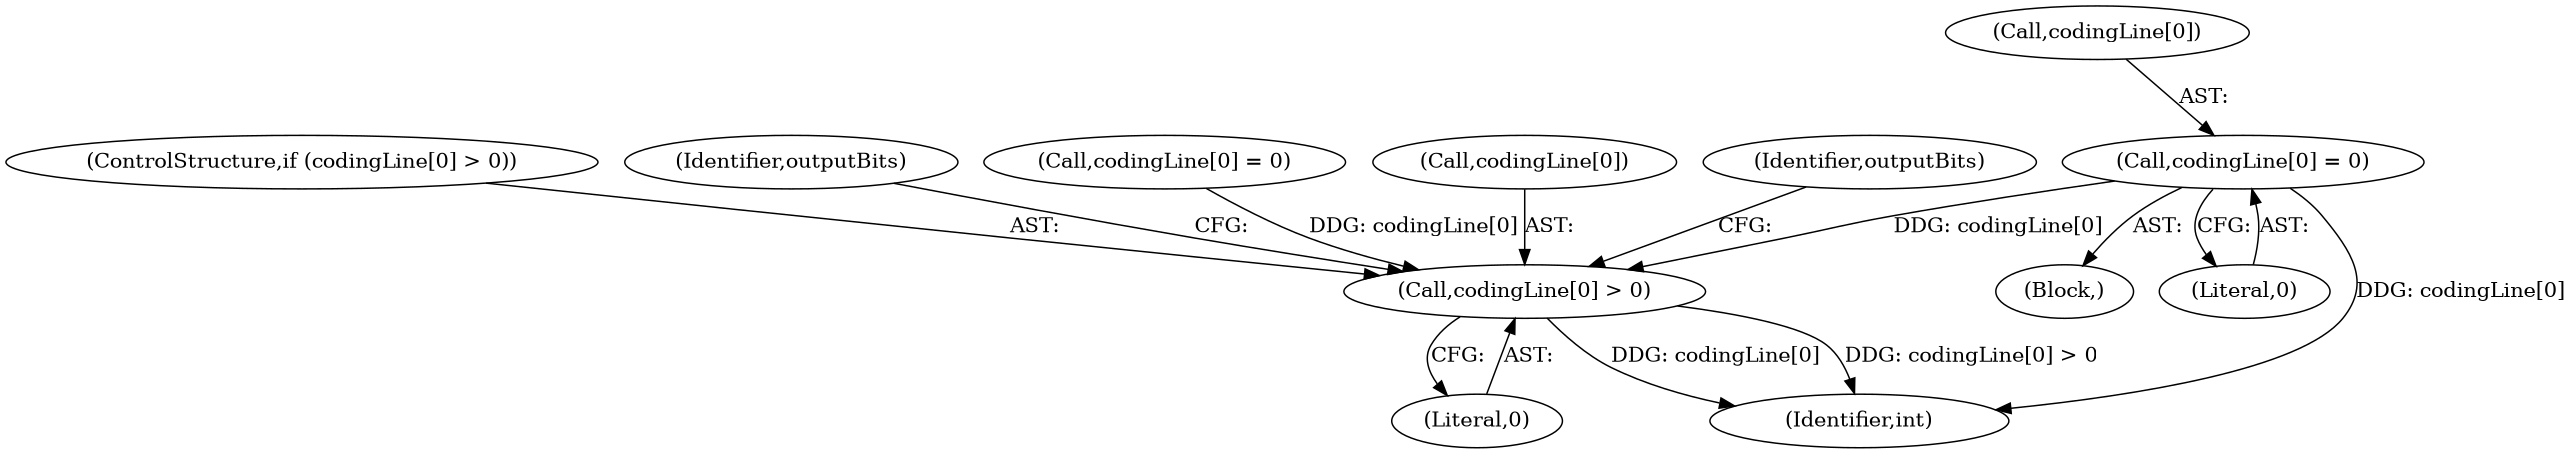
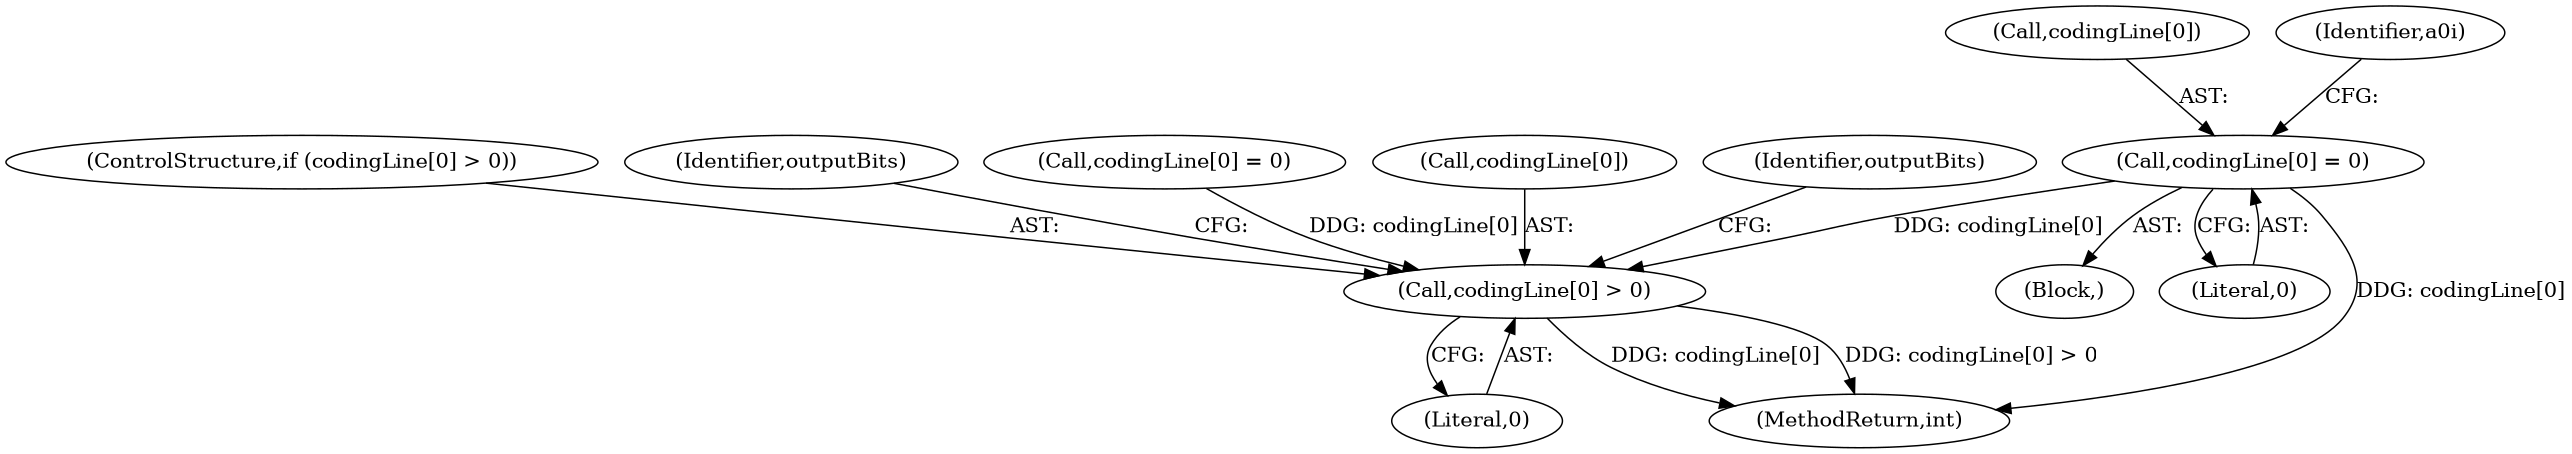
none -> (2390, 33)
(1859, 421) -> (1859, 421)
